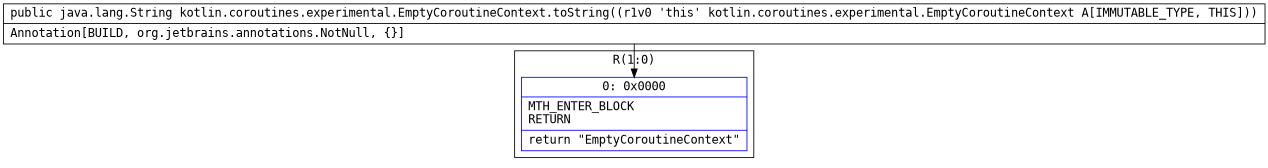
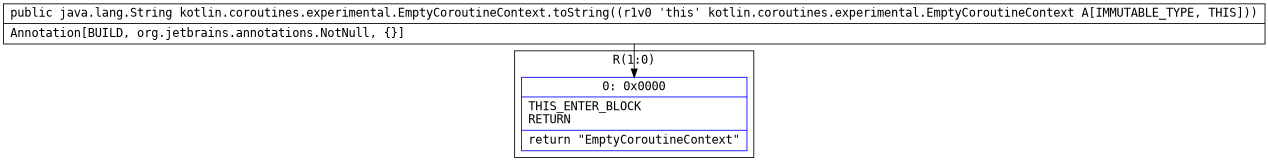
(581, 107) -> (585, 107)
